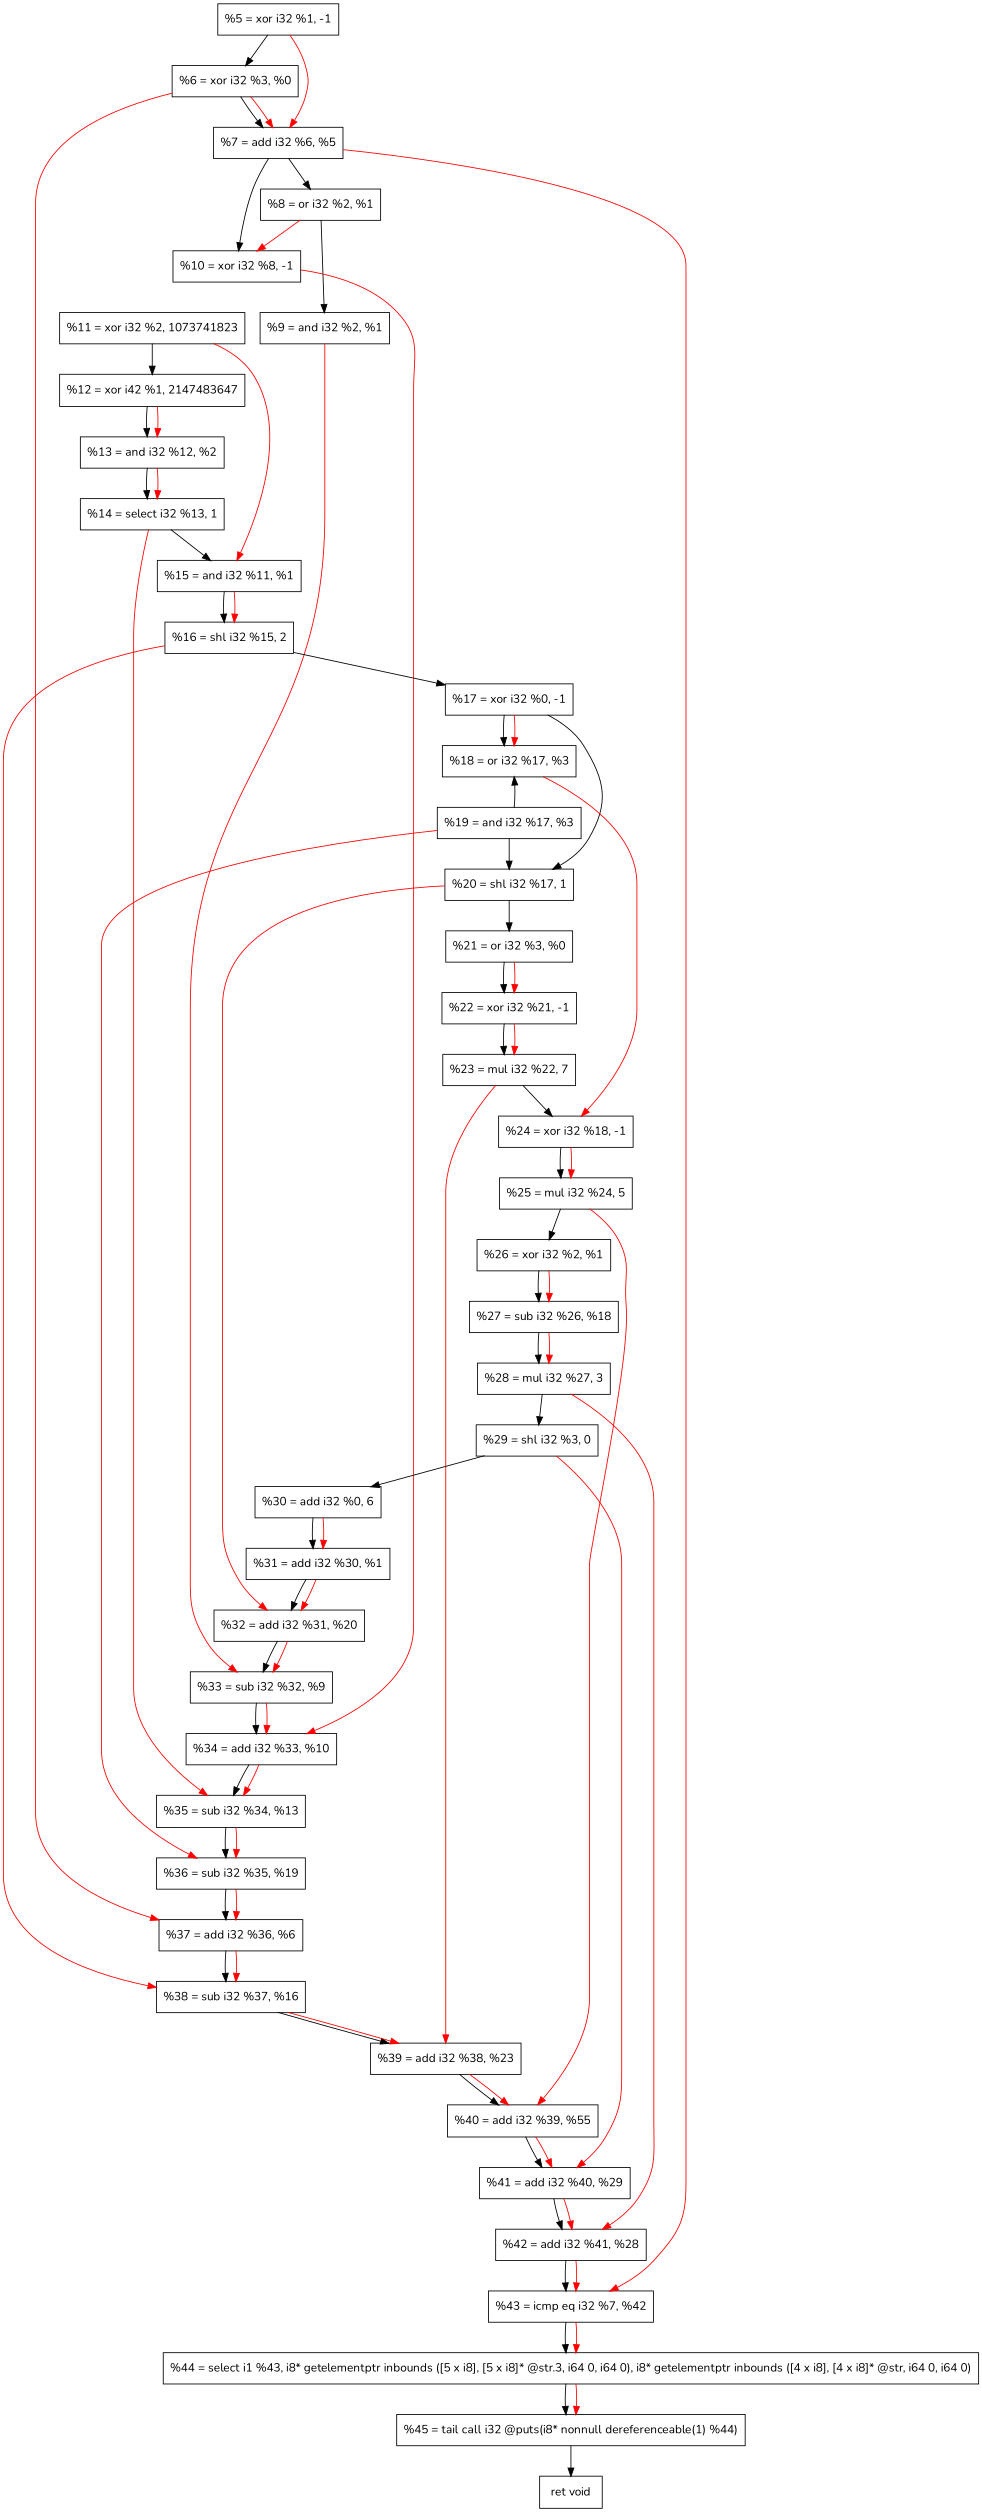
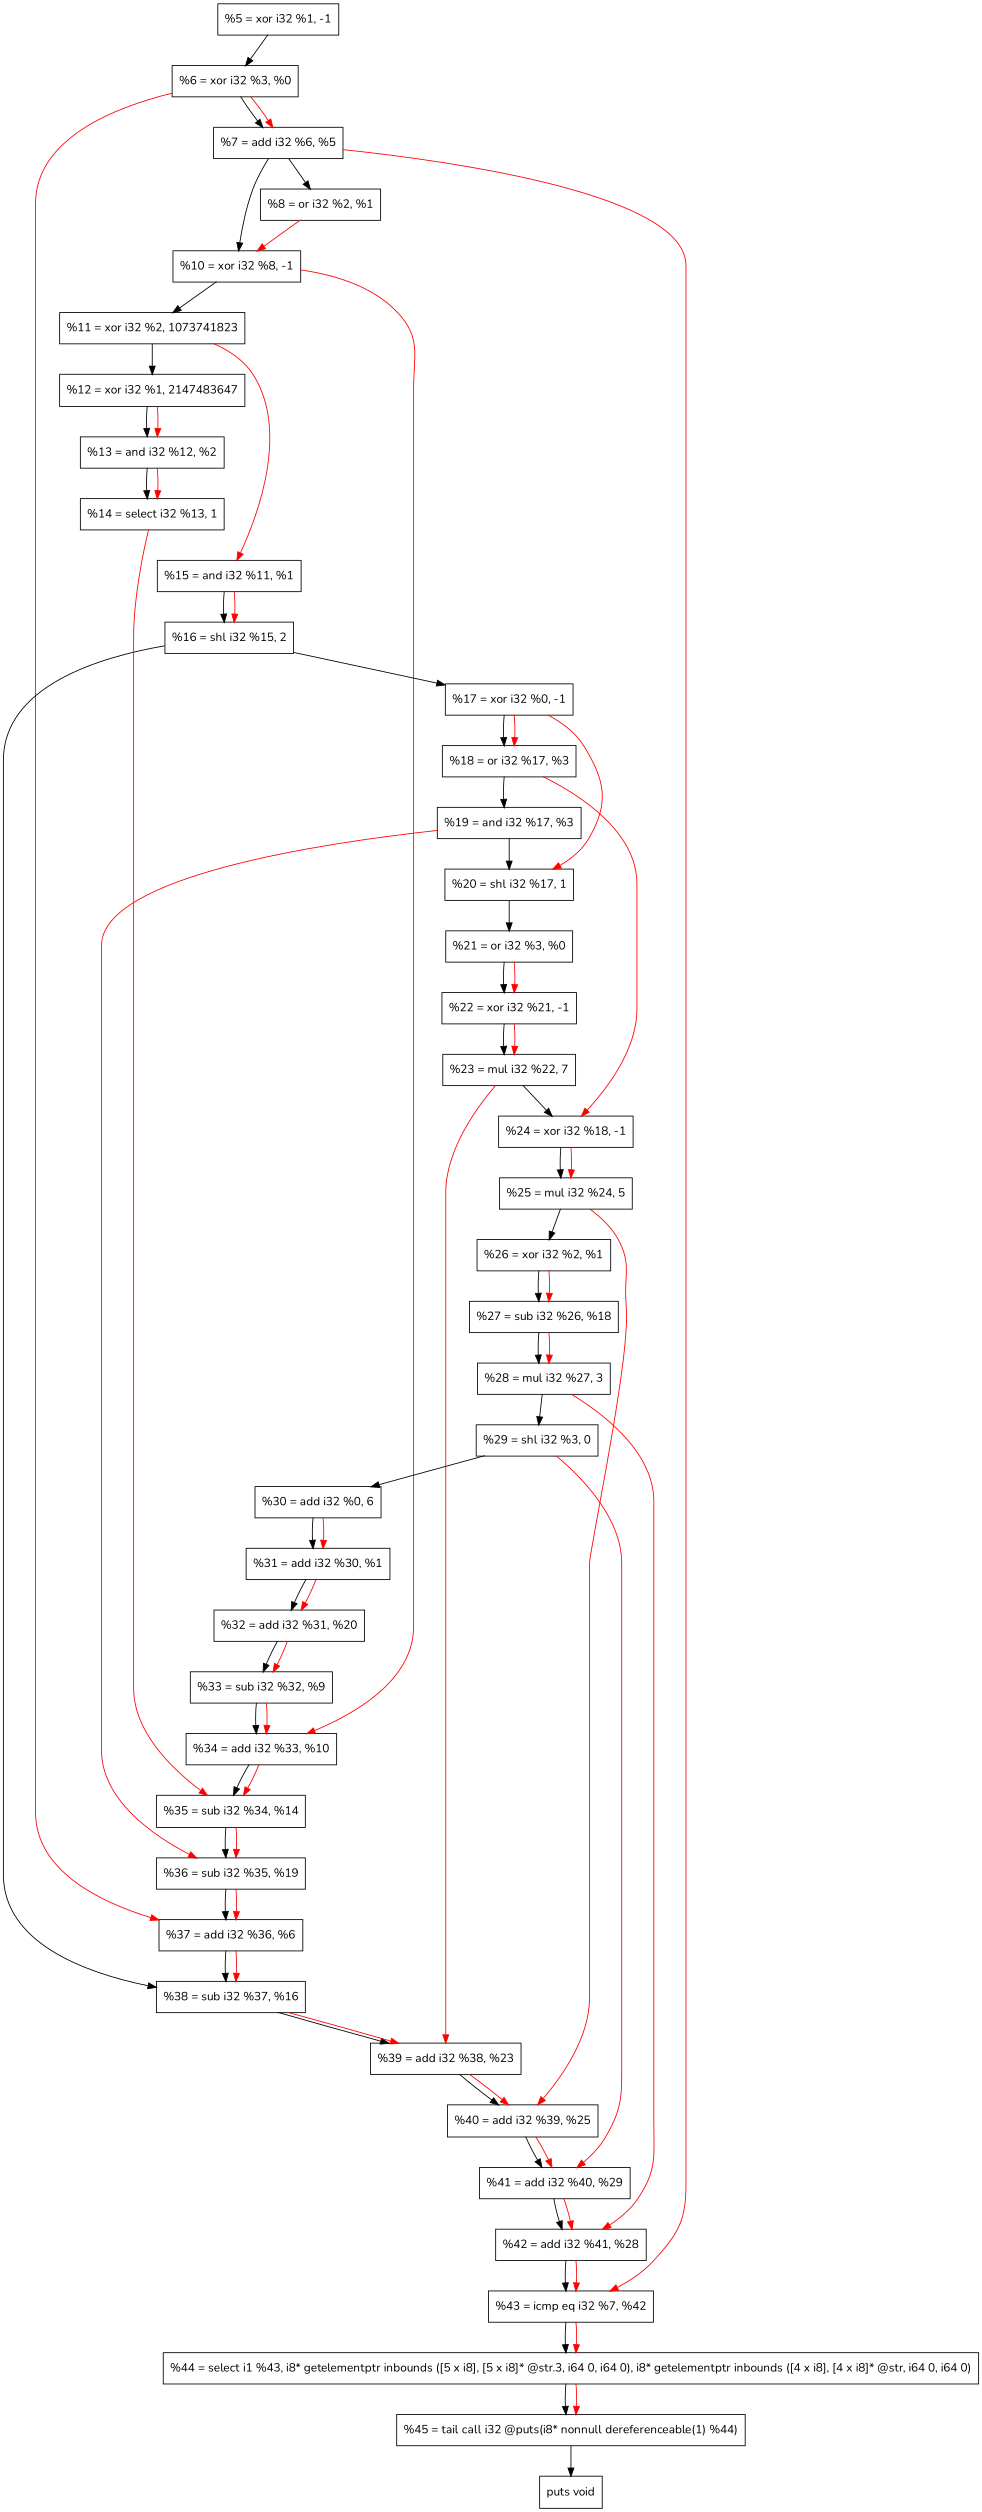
(308, 77) -> none
none -> (198, 295)
(325, 328) -> none
(152, 390) -> (152, 390)
(187, 543) -> none
(601, 787) -> (601, 787)
(515, 796) -> (504, 788)
(222, 1173) -> none
(3, 1309) -> (3, 1309)
(231, 1811) -> (231, 1811)
(523, 2121) -> (523, 2121)
(571, 2492) -> (571, 2492)
